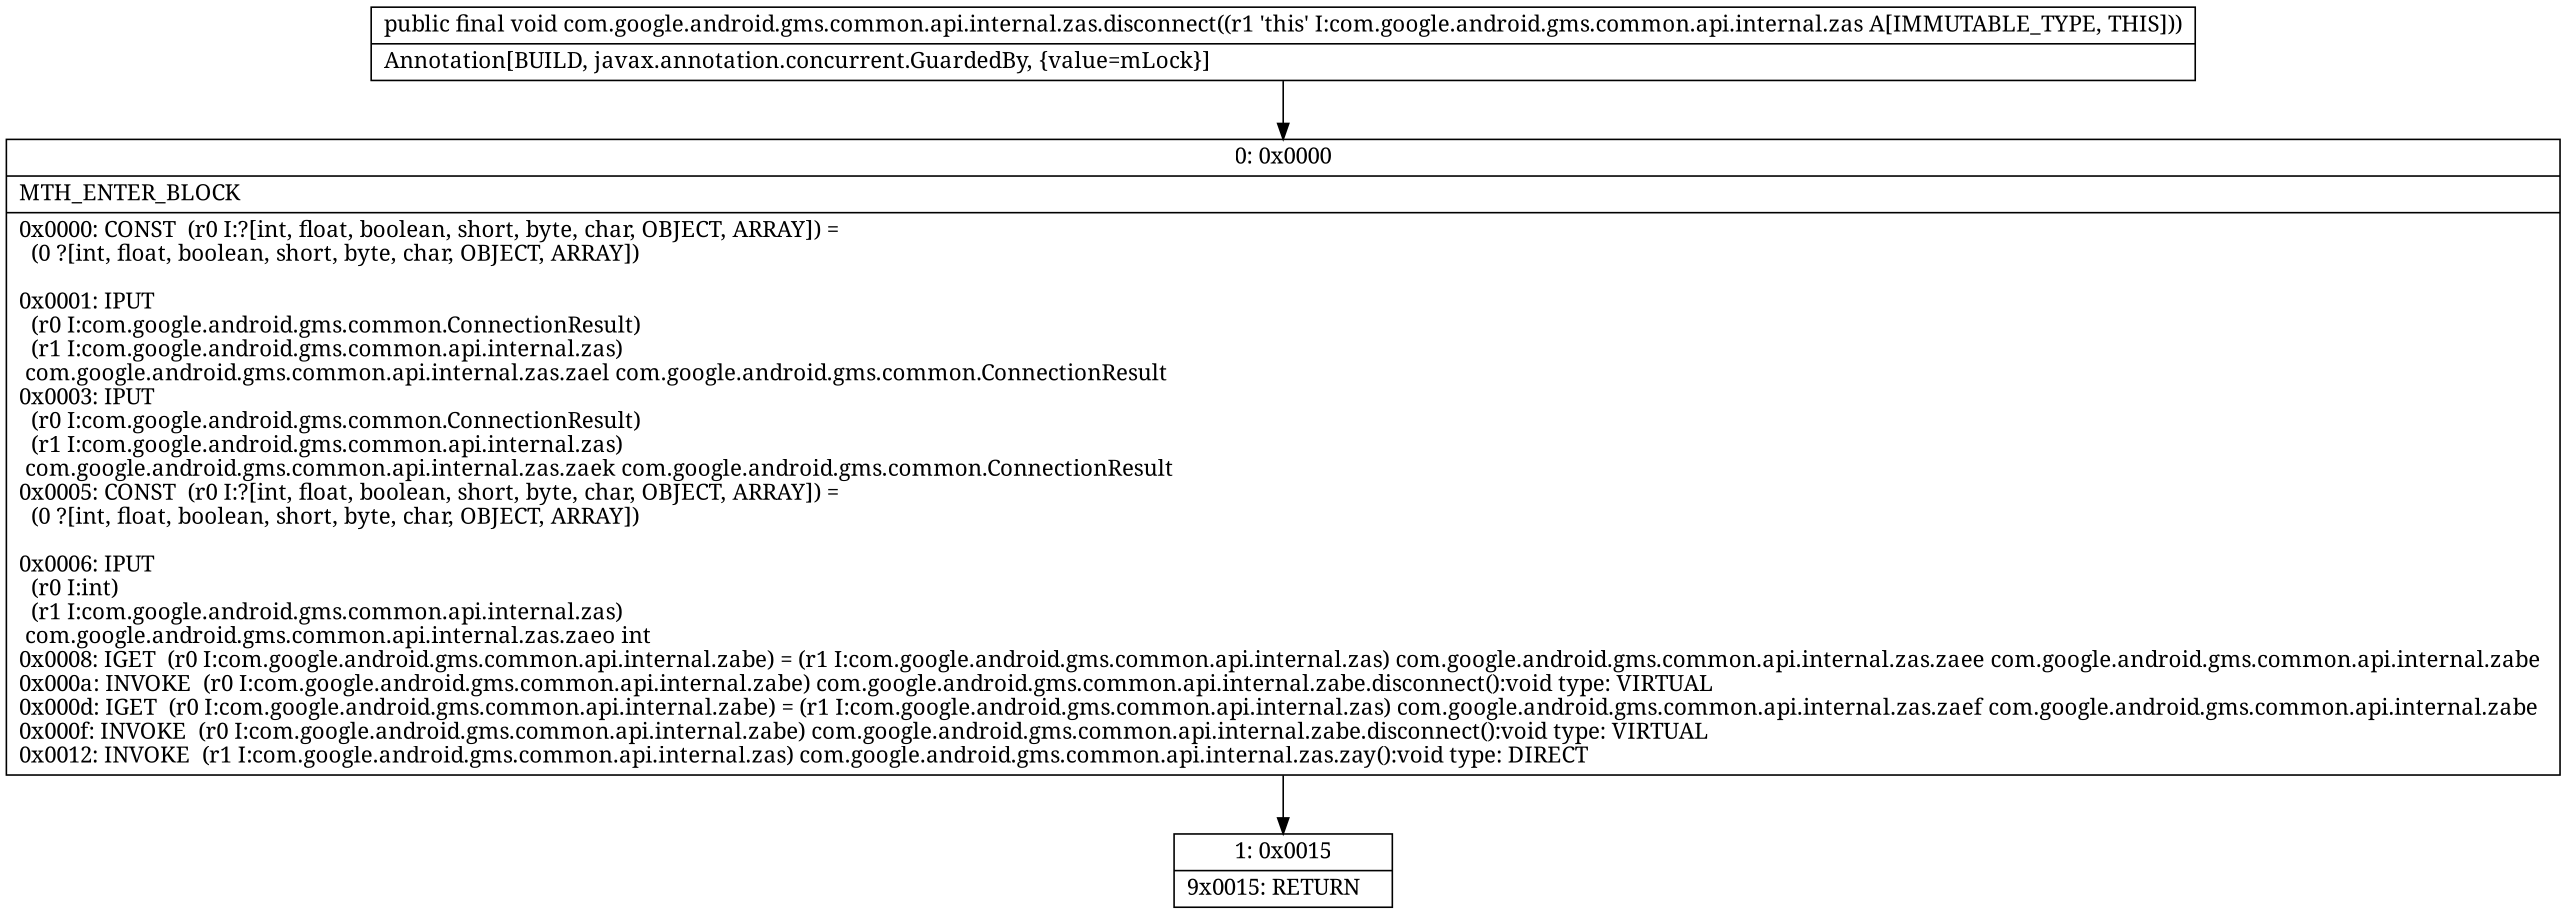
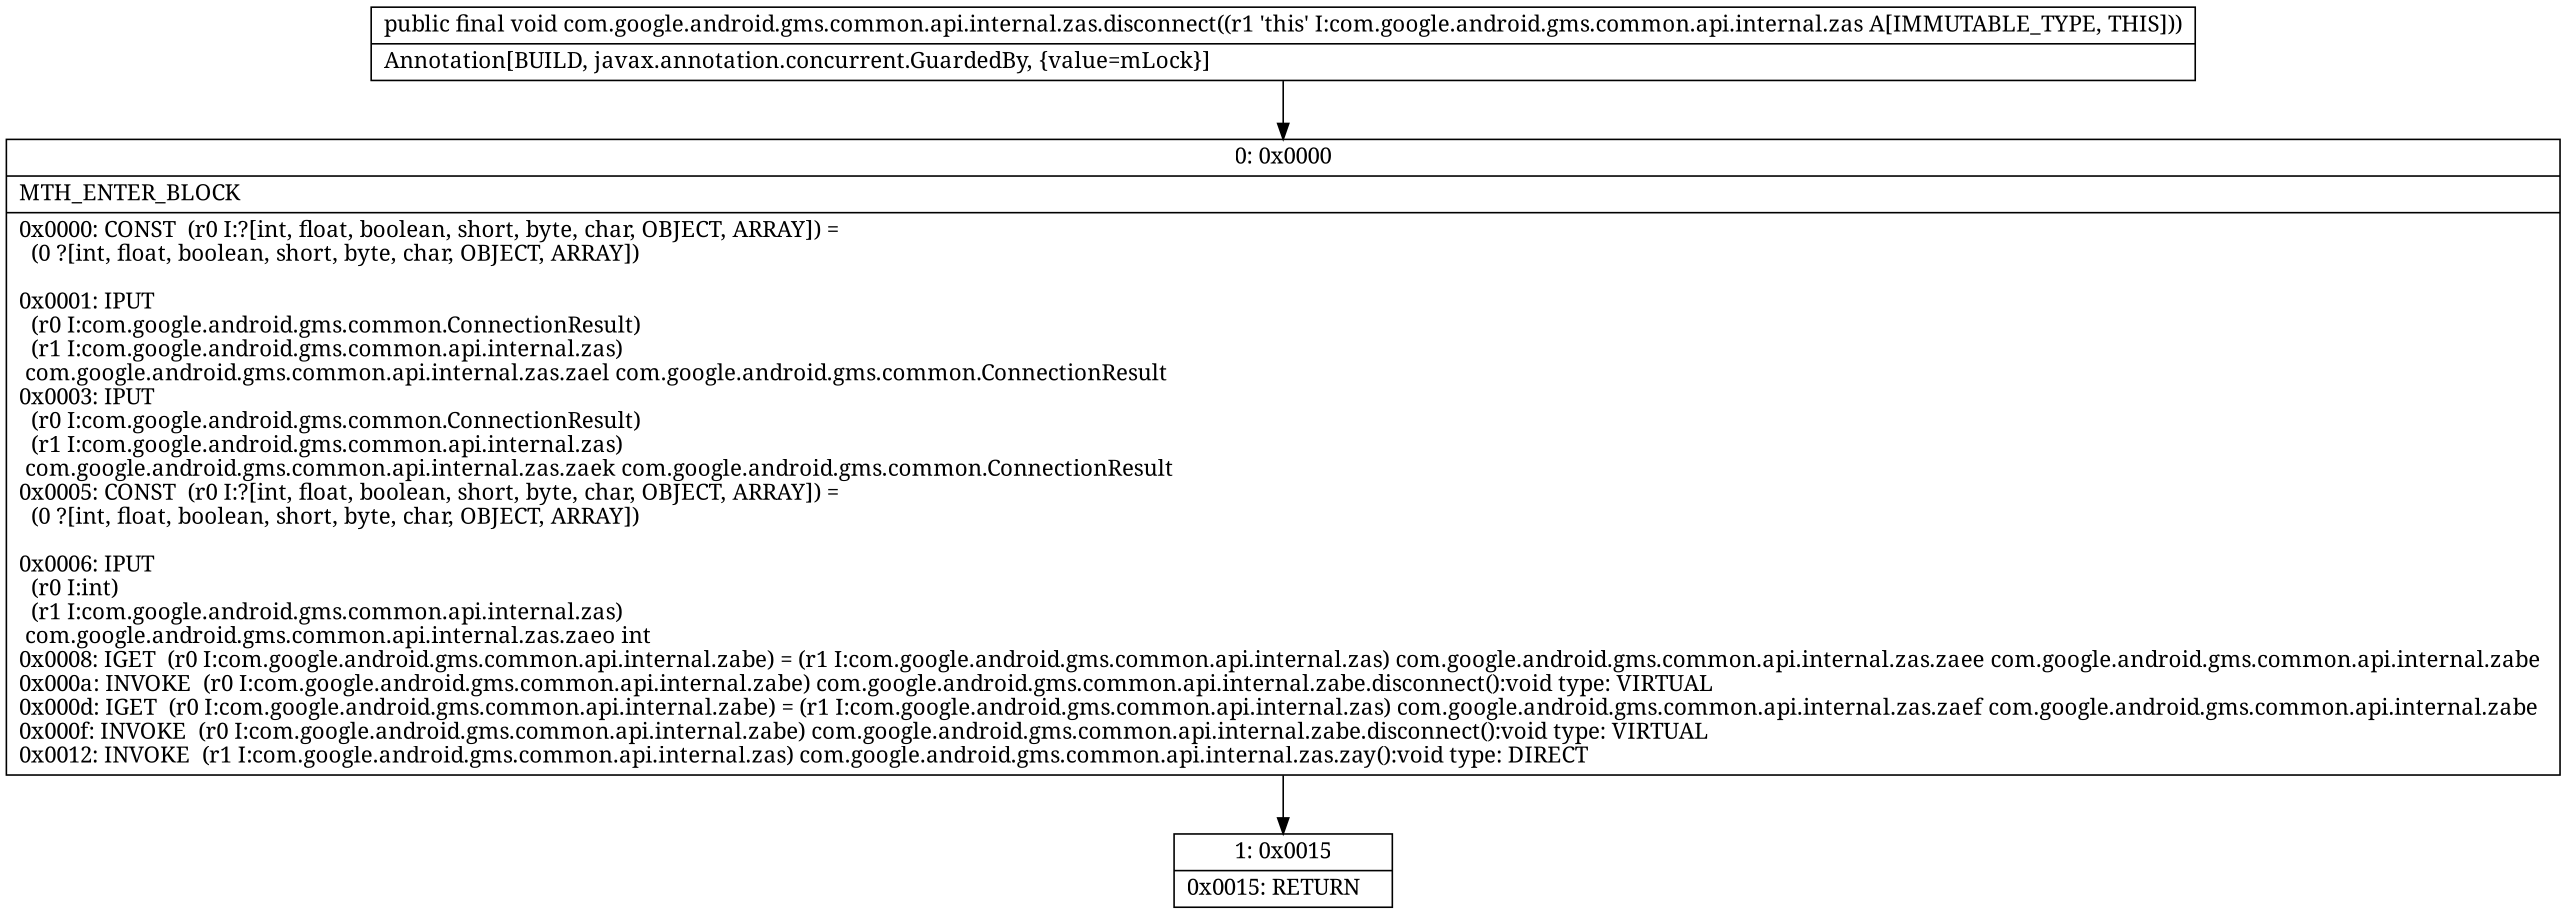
(1283, 888) -> (1283, 888)
